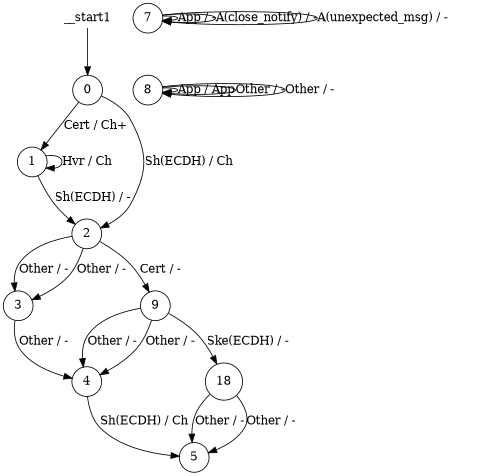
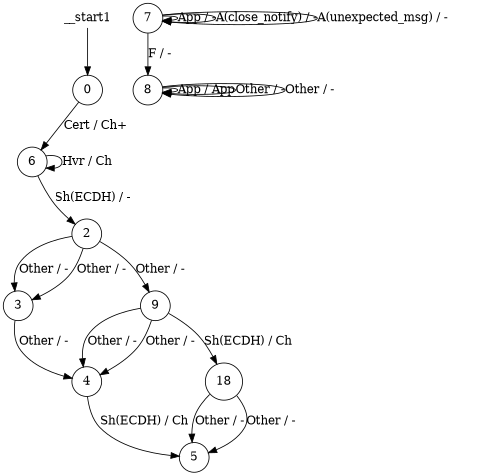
none -> (148, 50)
(143, 158) -> none
(32, 162) -> (32, 162)
(160, 270) -> (160, 270)
(248, 342) -> (248, 342)
